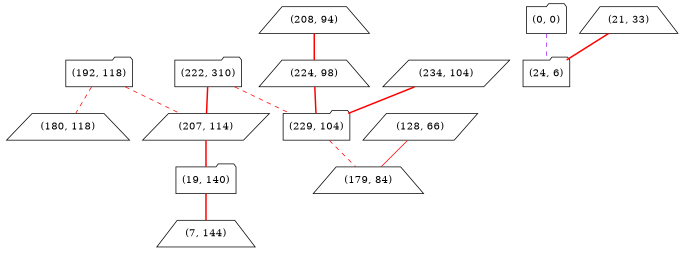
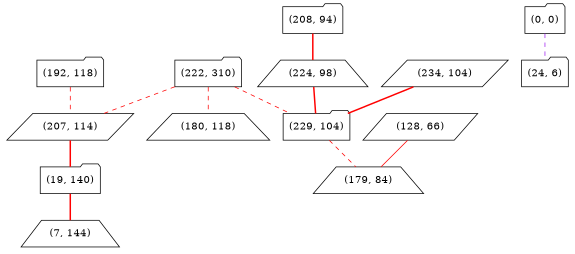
(314, 20) -> (313, 20)
(629, 20) -> none
(84, 100) -> (208, 100)
(207, 100) -> (139, 100)
